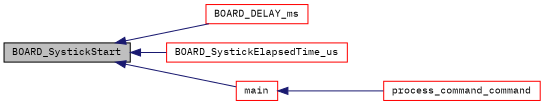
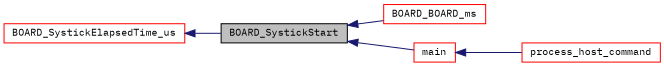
(257, 14) -> (435, 14)
(153, 53) -> (208, 33)
(462, 91) -> (591, 53)
